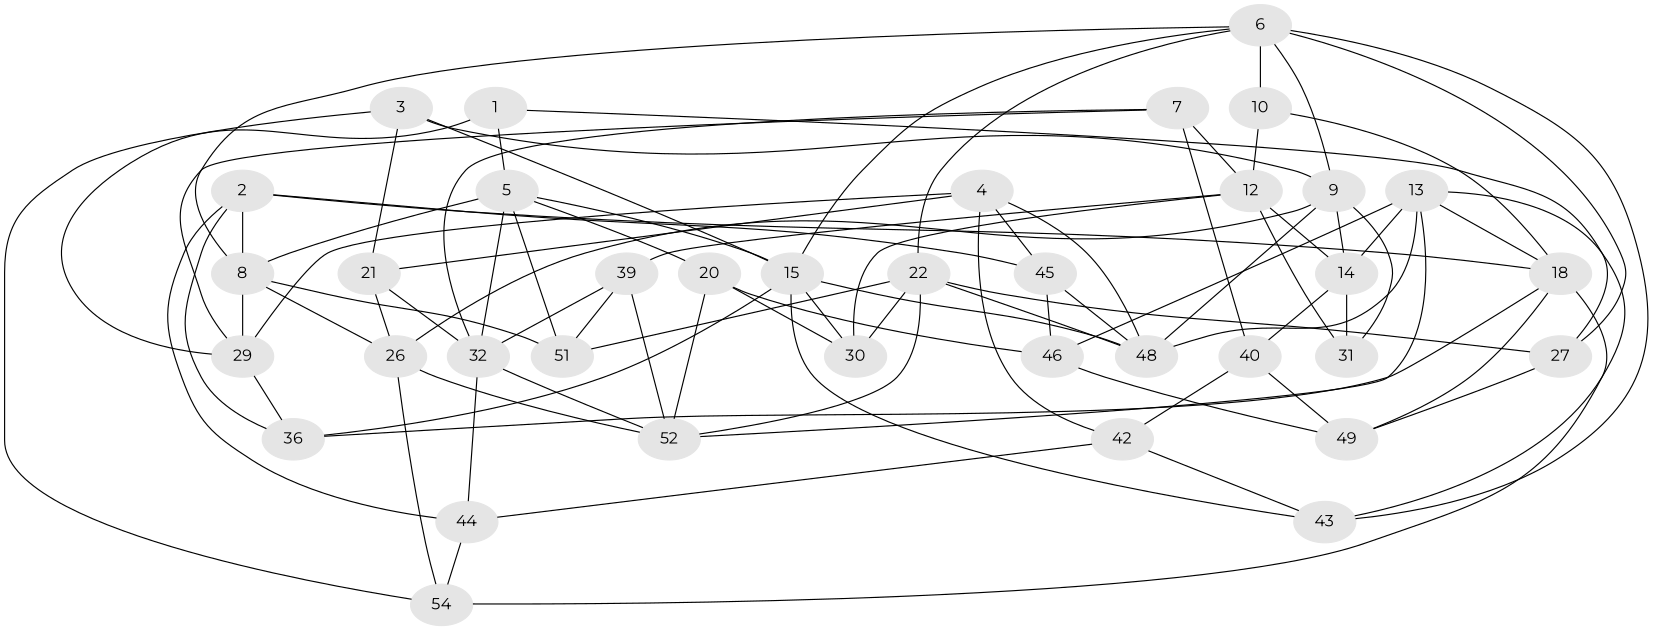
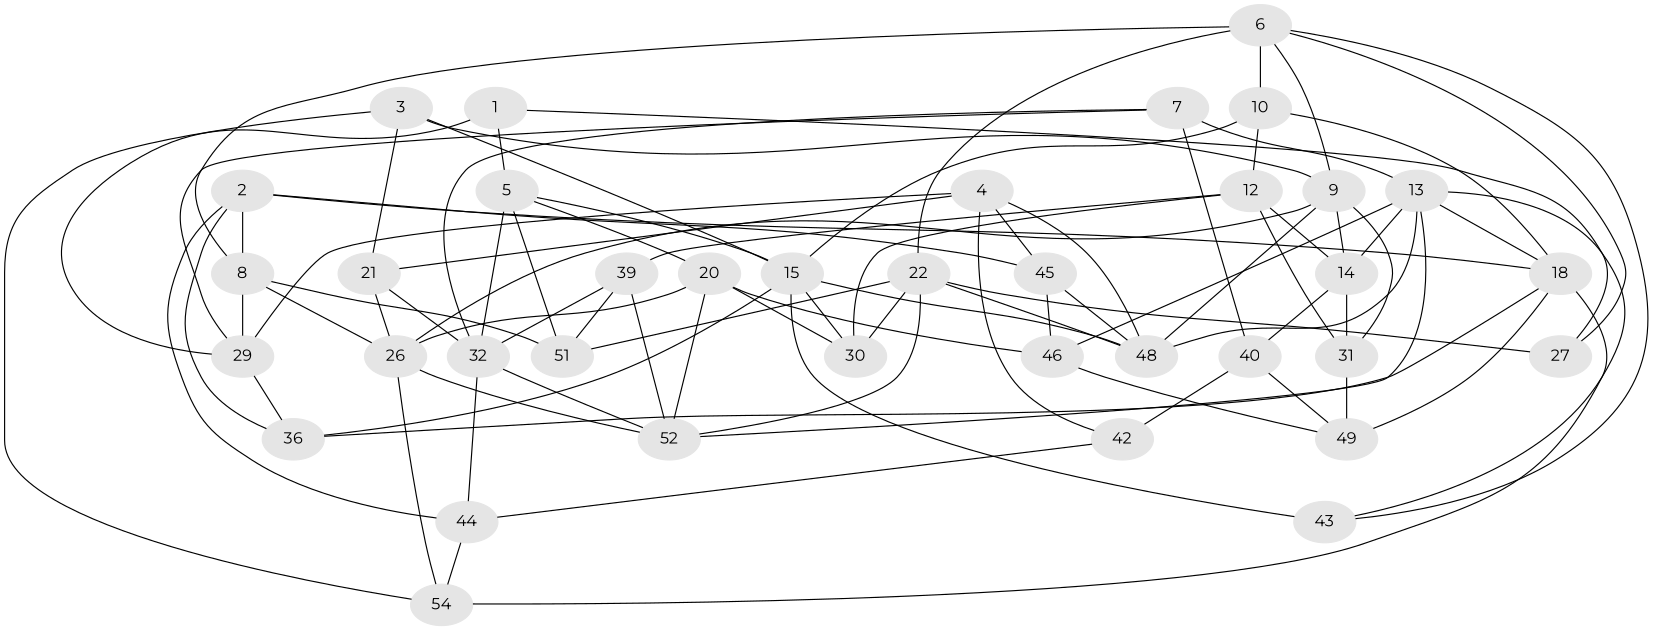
(984, 85) -> (1010, 151)
(1214, 150) -> (1249, 138)
(367, 229) -> none
none -> (573, 313)
(1454, 399) -> (1347, 398)
(1224, 481) -> none
